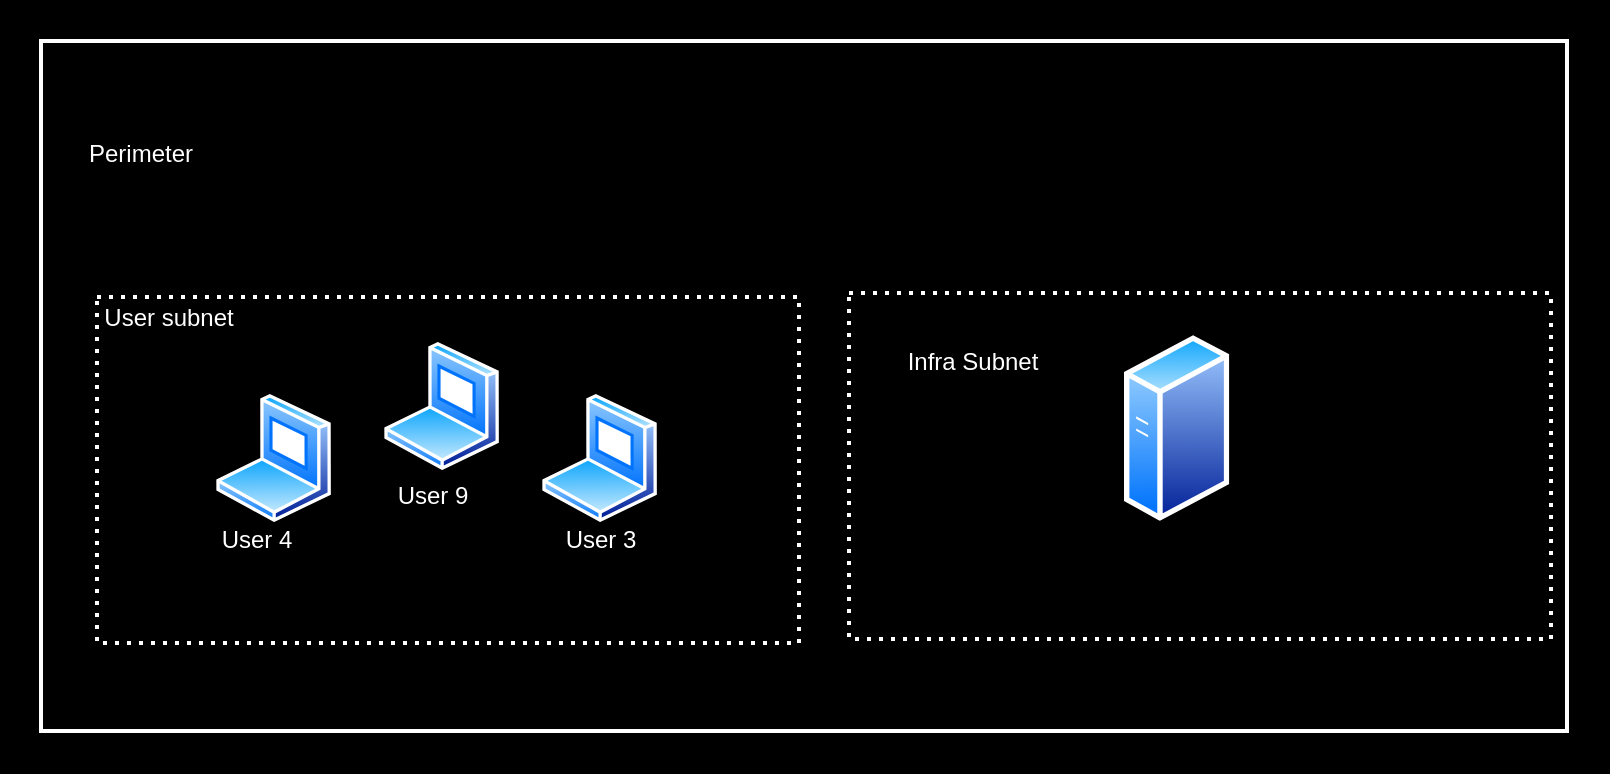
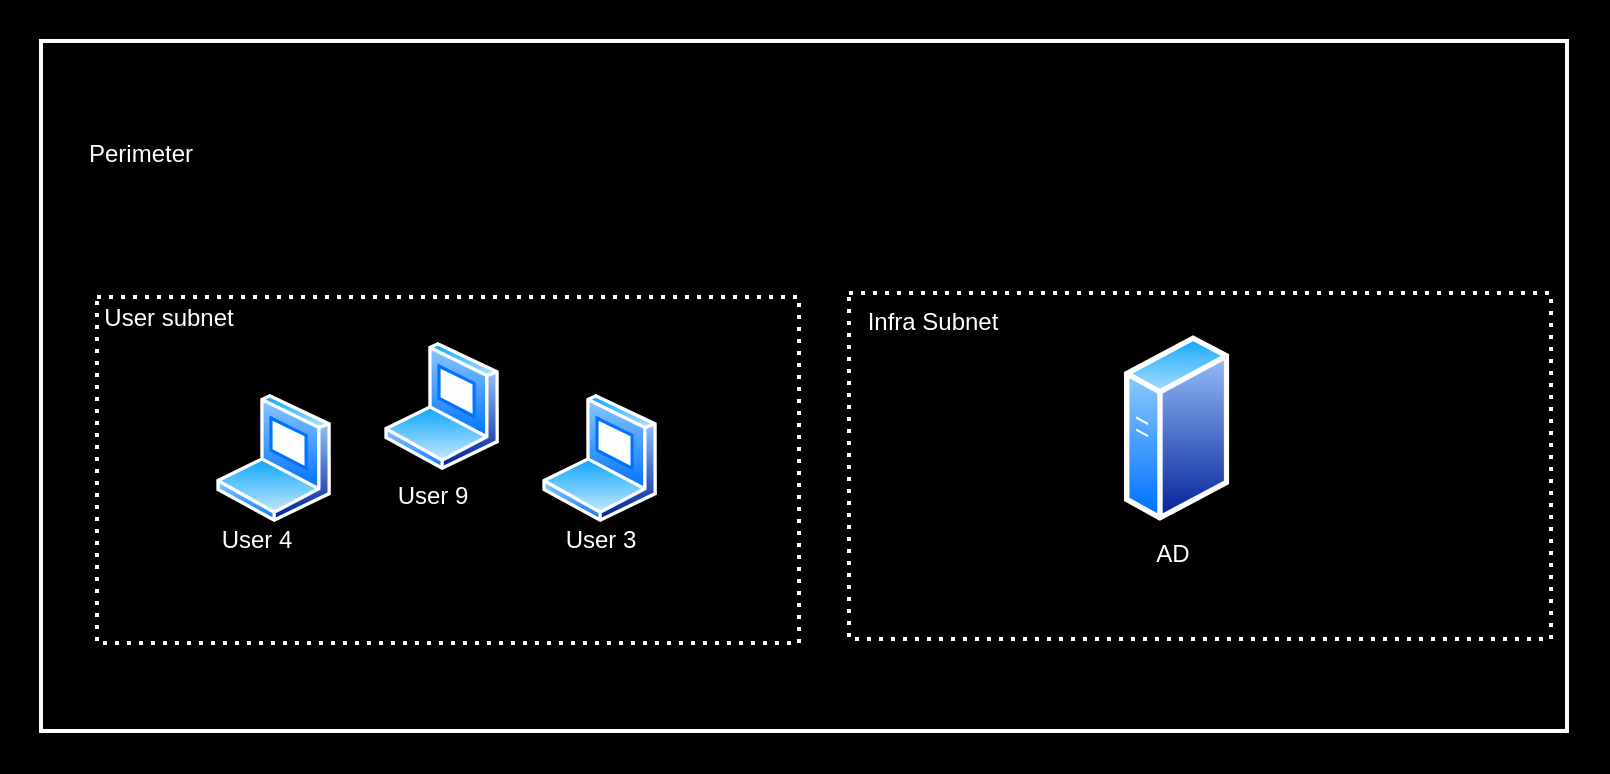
(972, 363) -> (932, 323)
none -> (1172, 555)
